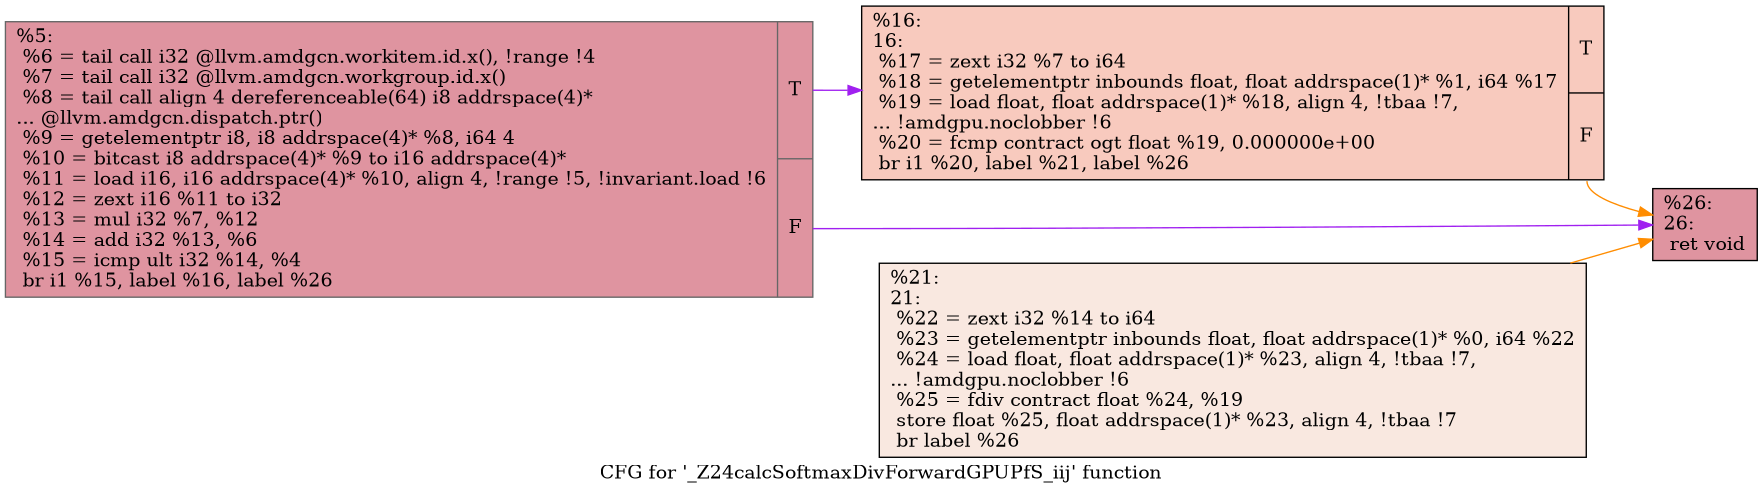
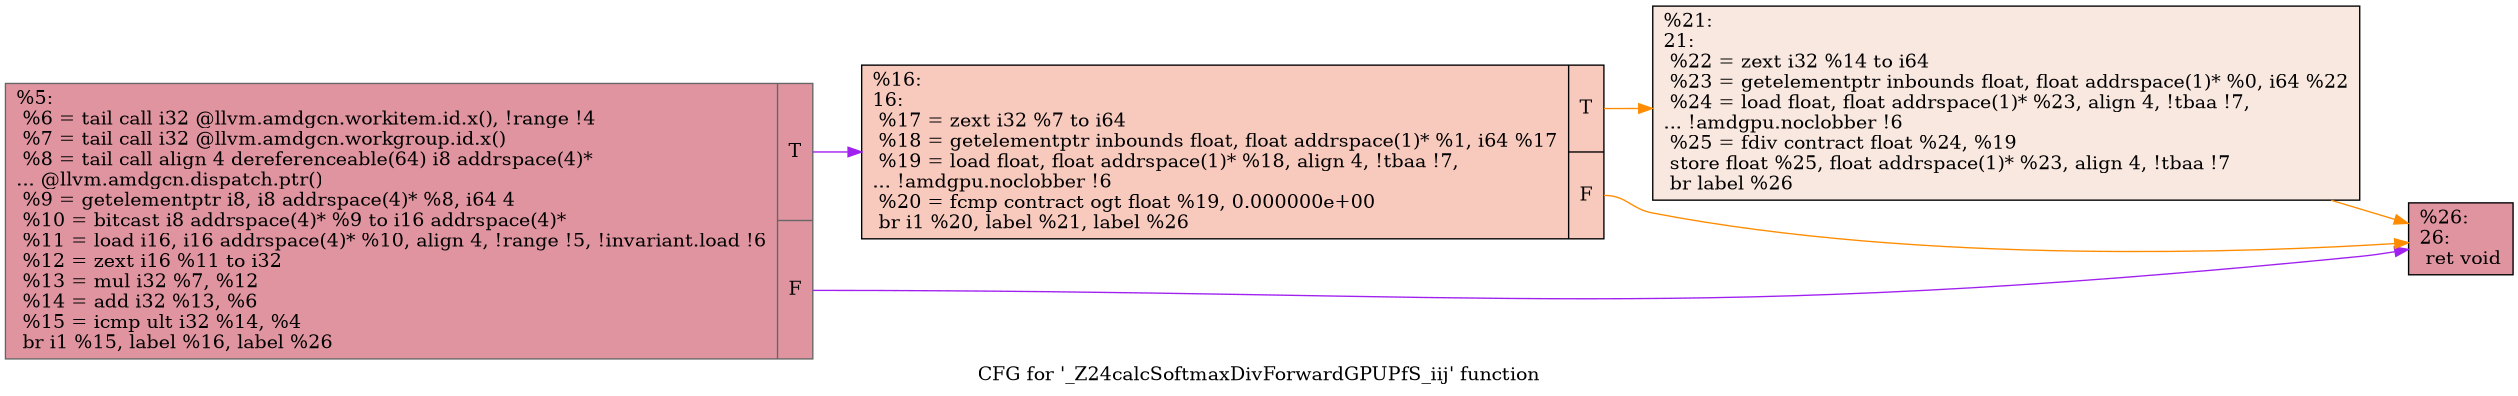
none -> (1621, 109)
